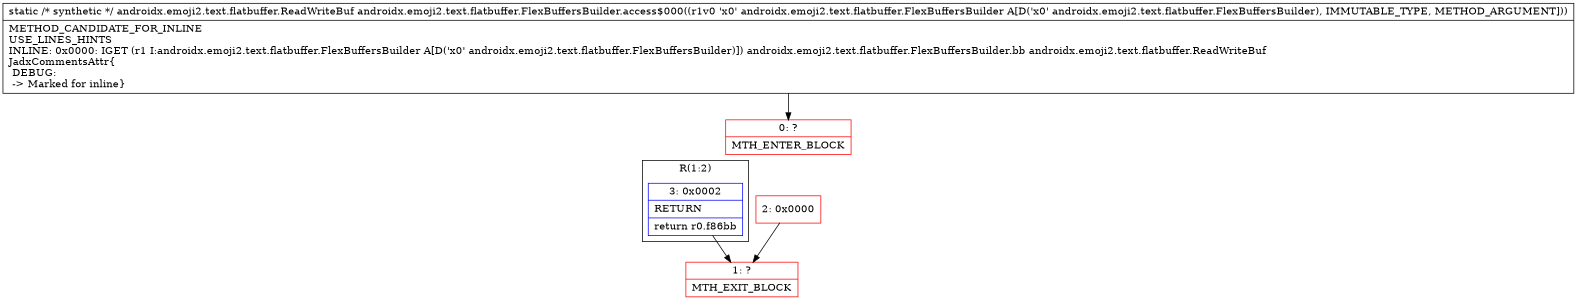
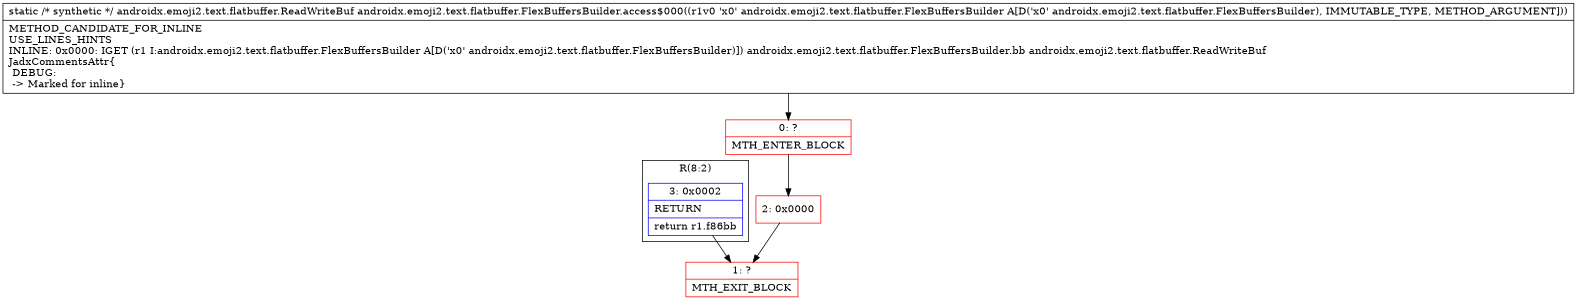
(695, 169) -> (695, 169)
none -> (788, 172)
(695, 226) -> (695, 226)
